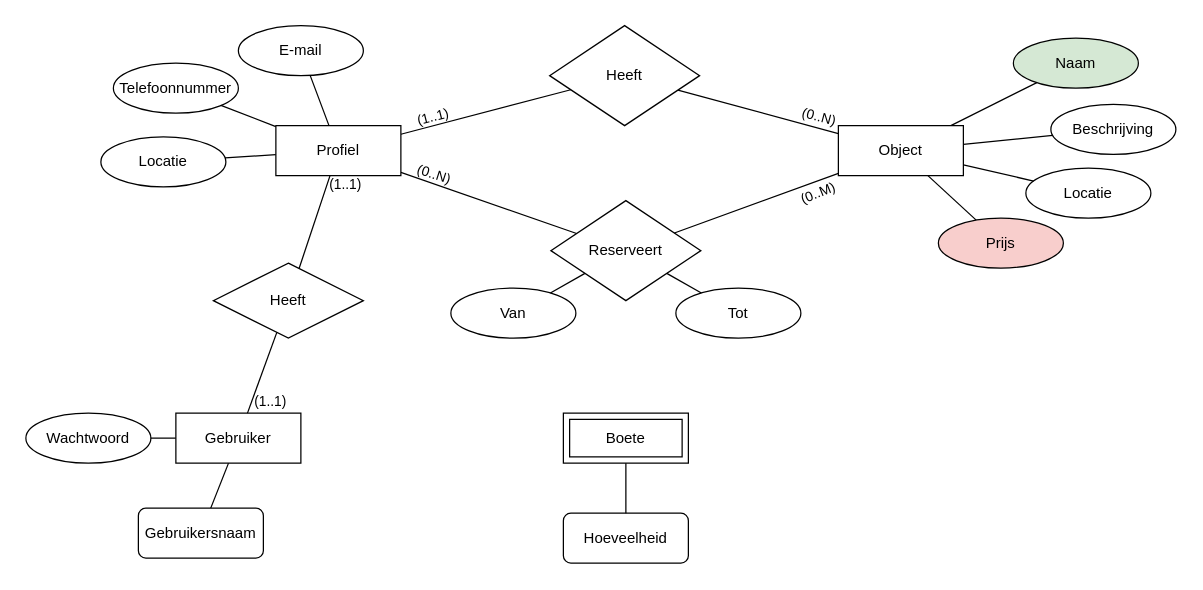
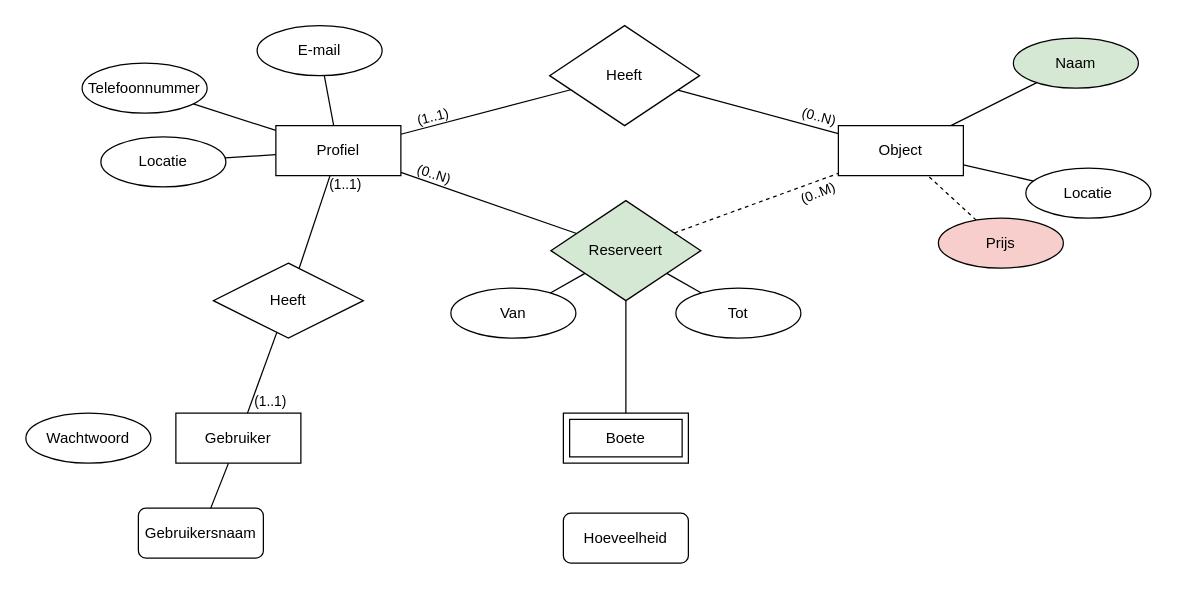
(301, 51) -> (319, 51)
(176, 88) -> (144, 88)
(1113, 129) -> none
(1008, 140) -> none
(951, 198) -> (951, 198)
(757, 203) -> (757, 203)
(626, 251) -> (626, 251)
none -> (626, 357)
(164, 438) -> none
(626, 488) -> none
